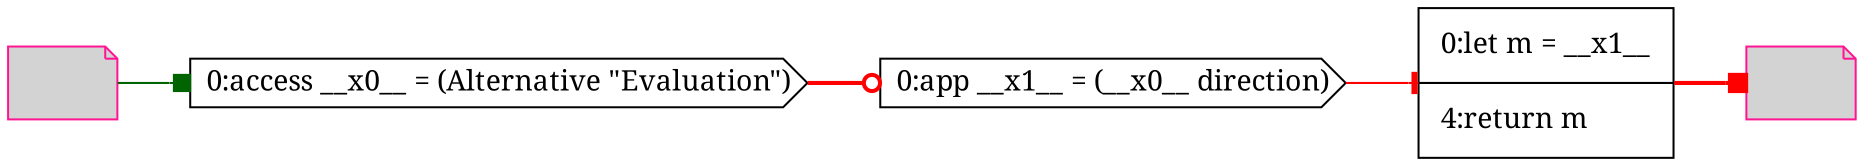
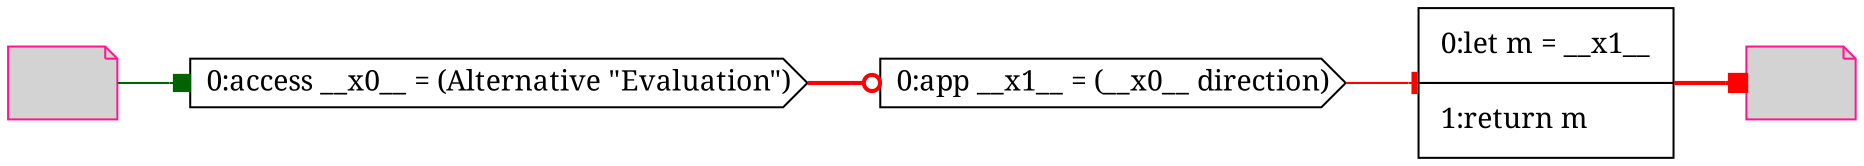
(1515, 119) -> (1515, 119)
